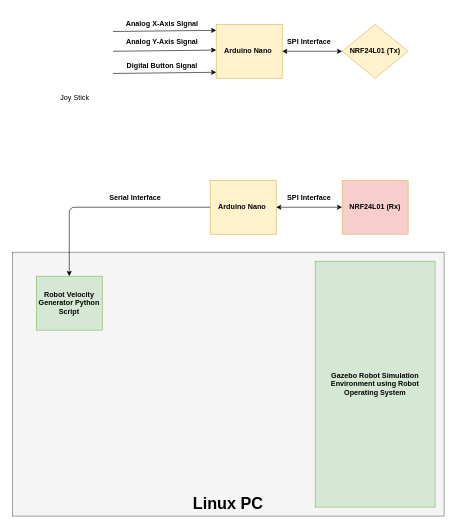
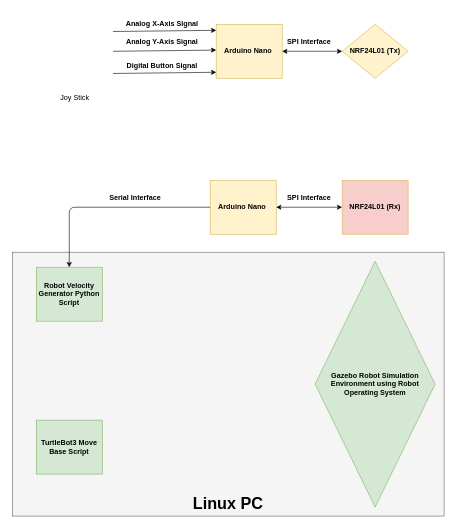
(69, 303) -> (69, 294)
(375, 384) -> (375, 384)
none -> (69, 447)
